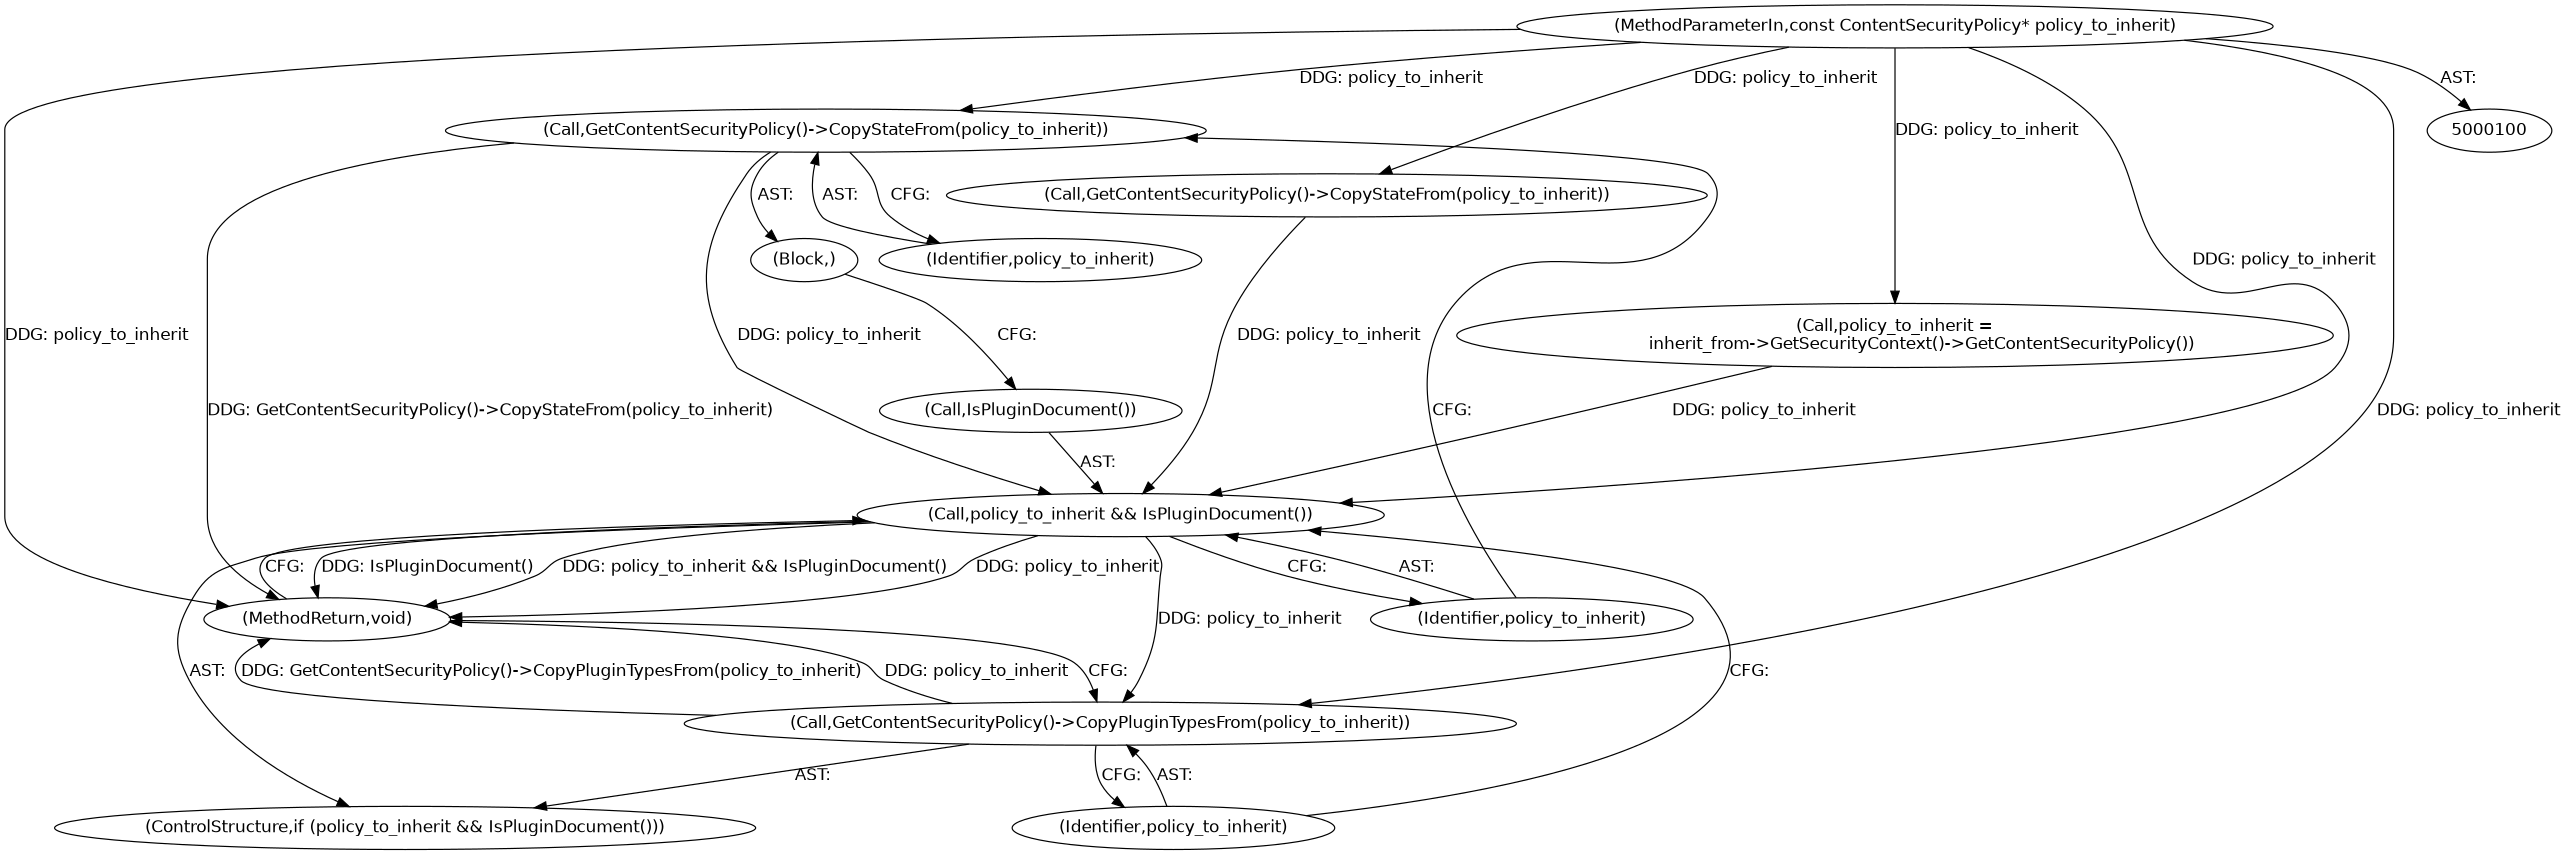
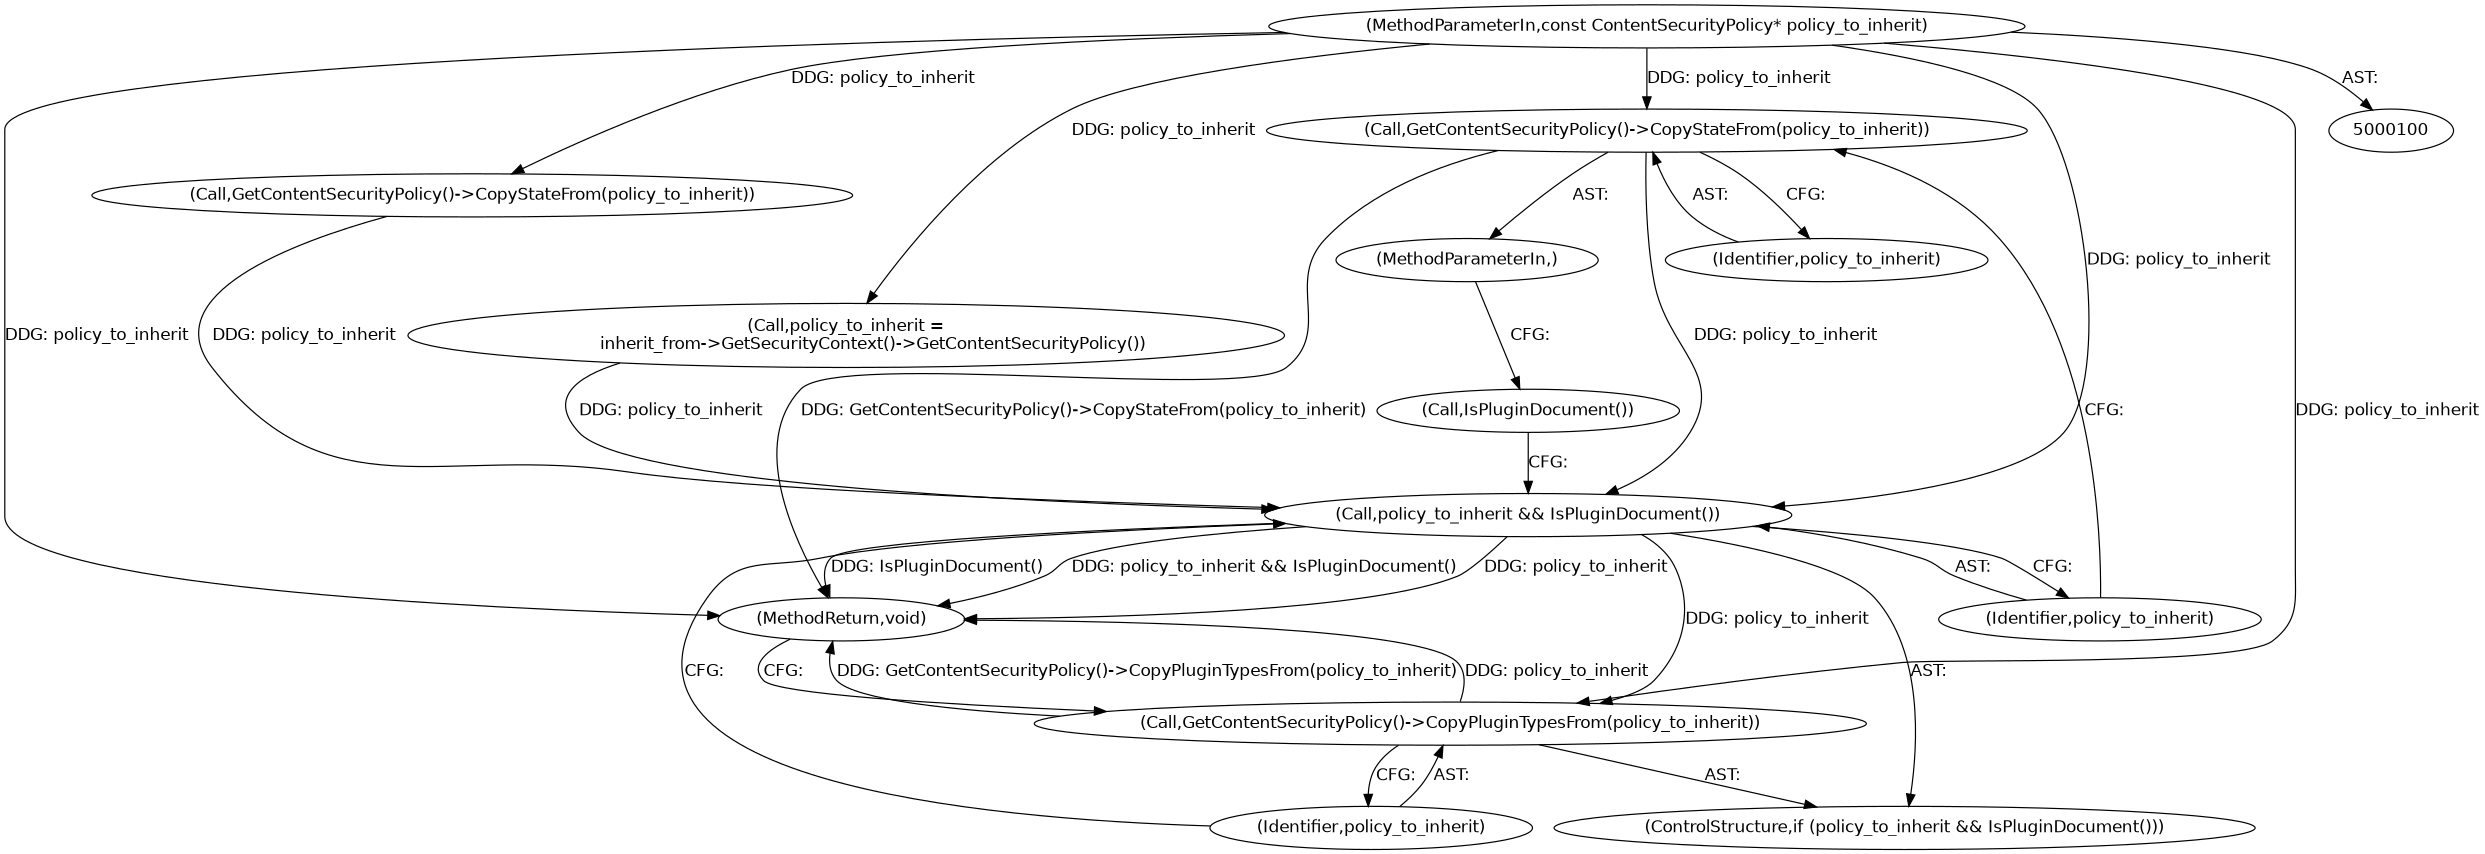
(804, 260) -> (1467, 260)
(1101, 463) -> (1551, 463)
(531, 531) -> none
